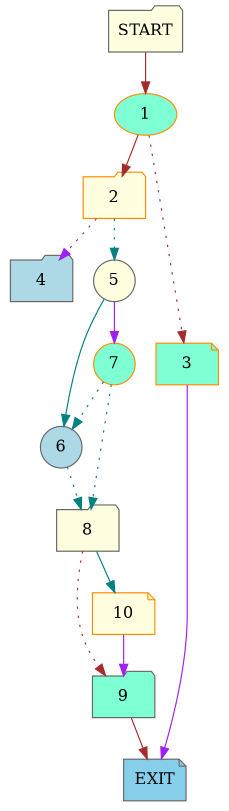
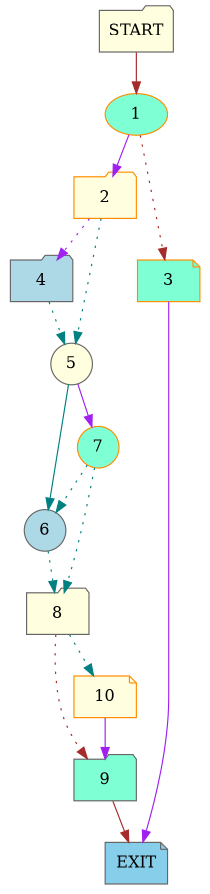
(132, 150) -> (123, 150)
none -> (55, 318)
(103, 567) -> (79, 650)
